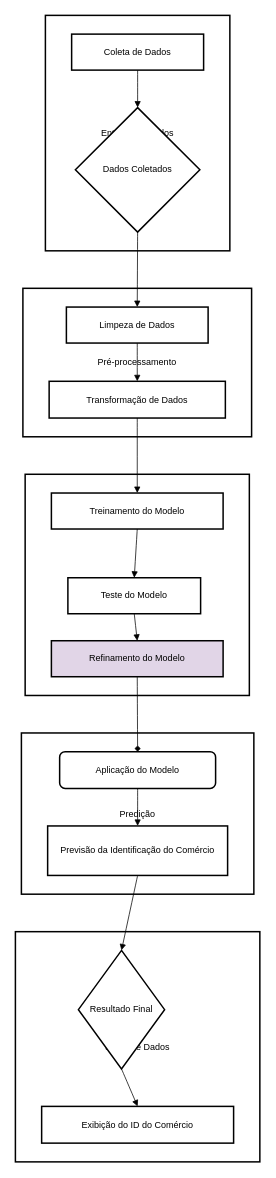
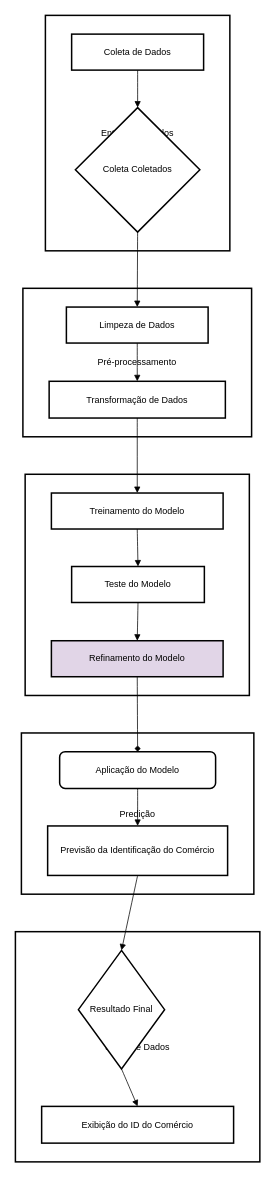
(138, 170) -> (138, 170)
(134, 596) -> (138, 585)
